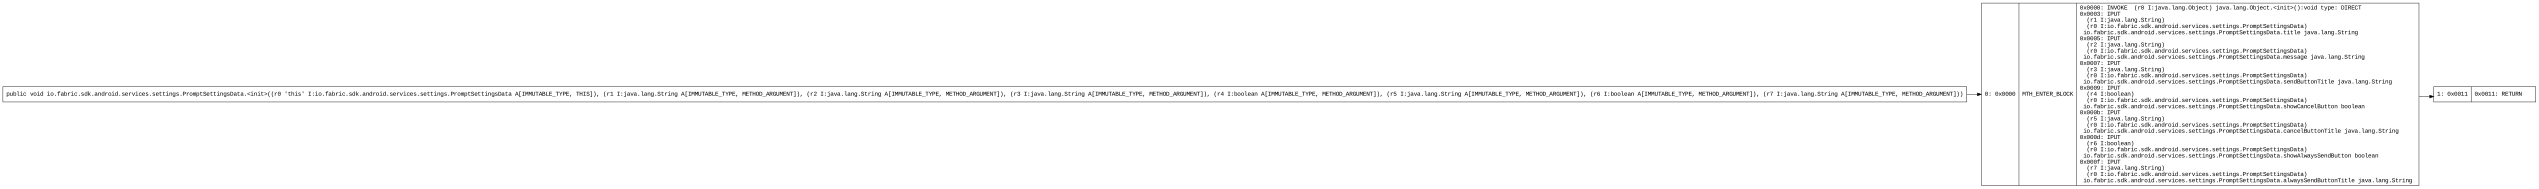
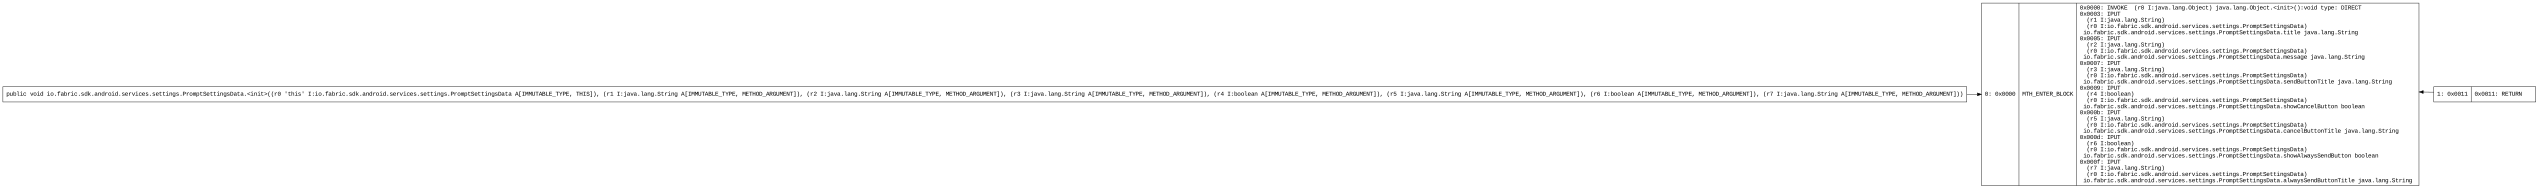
(2424, 97) -> (2428, 92)
